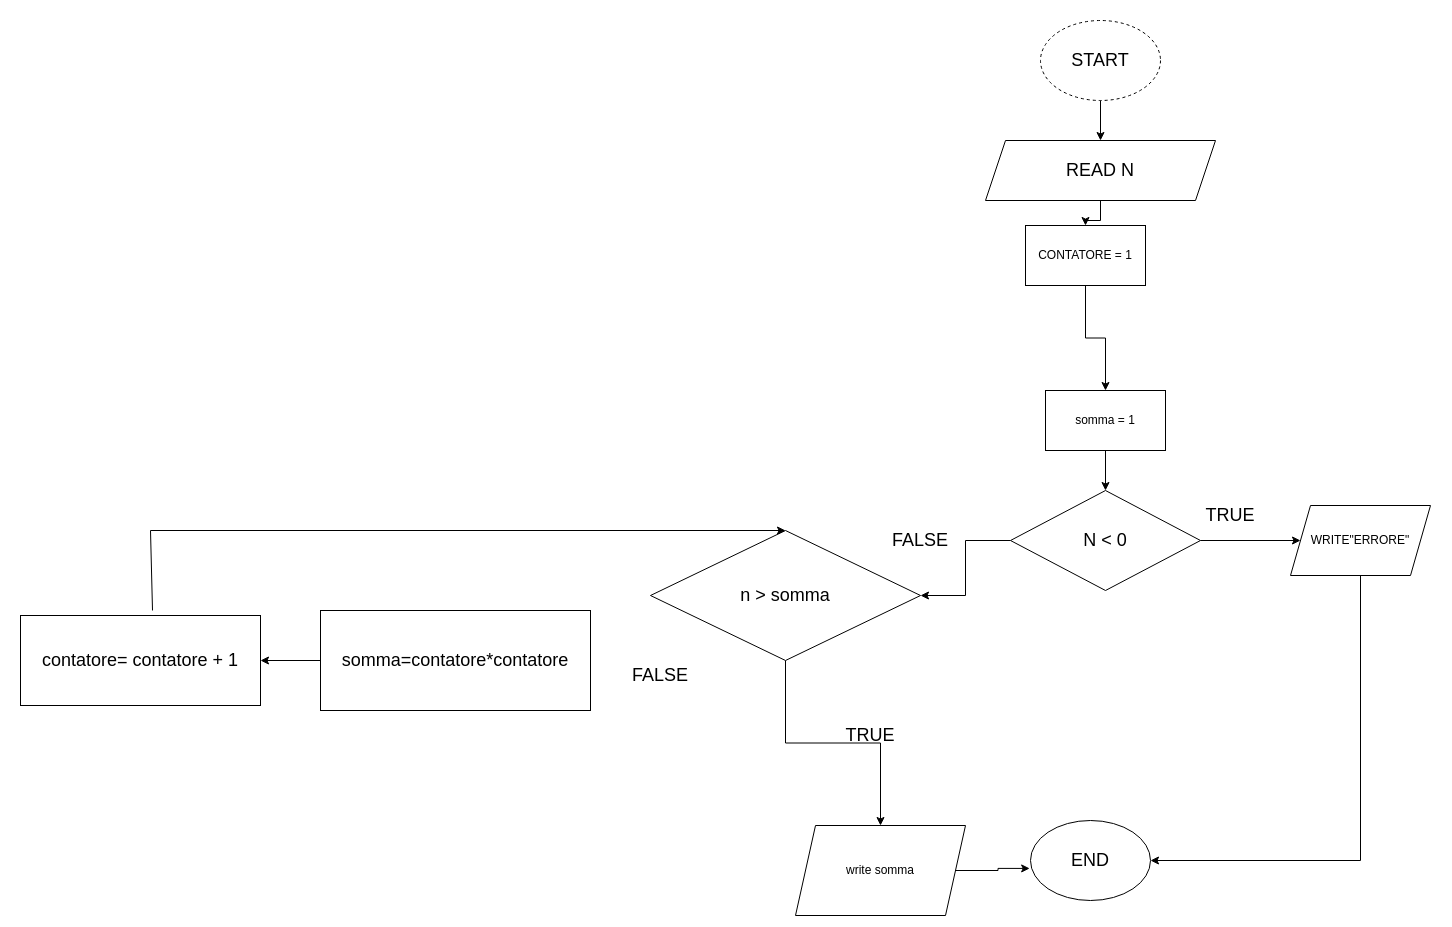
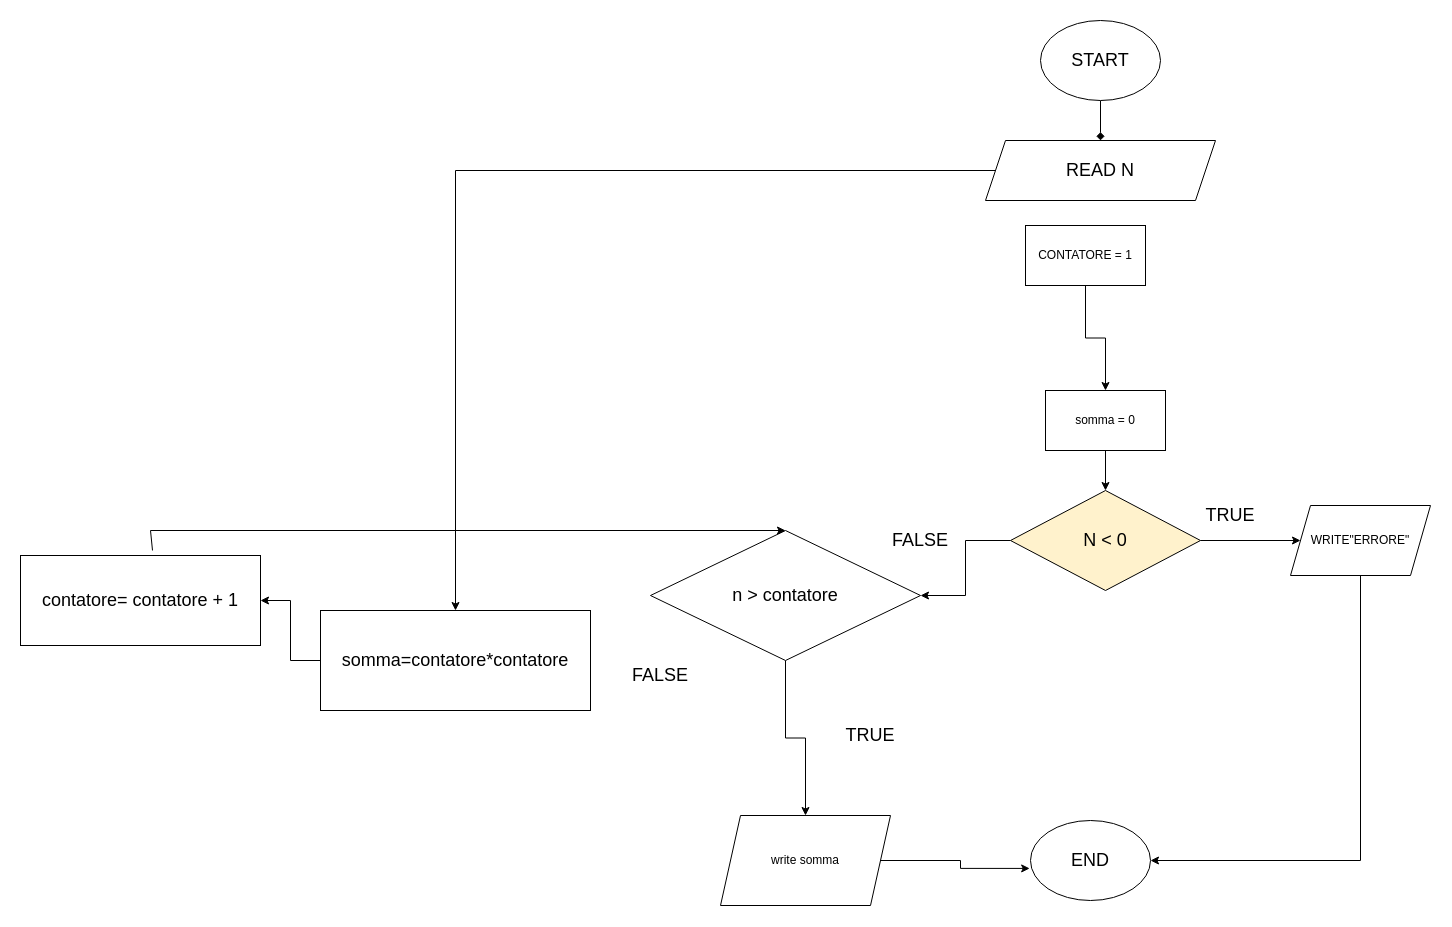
(1101, 61) -> (1101, 61)
(1101, 132) -> (1101, 132)
(1101, 219) -> (510, 171)
(1106, 421) -> (1106, 421)
(1106, 541) -> (1106, 541)
(786, 596) -> (786, 596)
(141, 661) -> (141, 601)
(881, 871) -> (806, 861)
